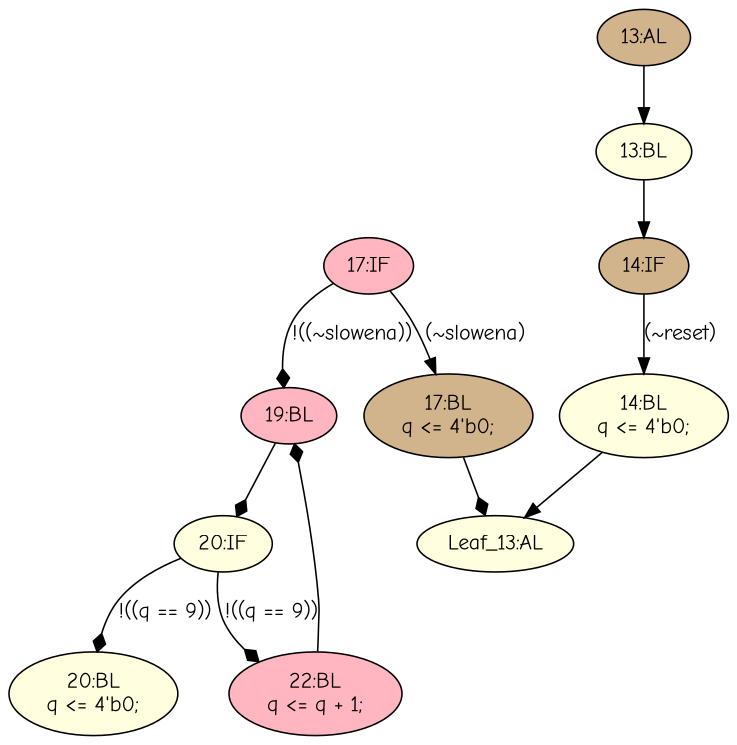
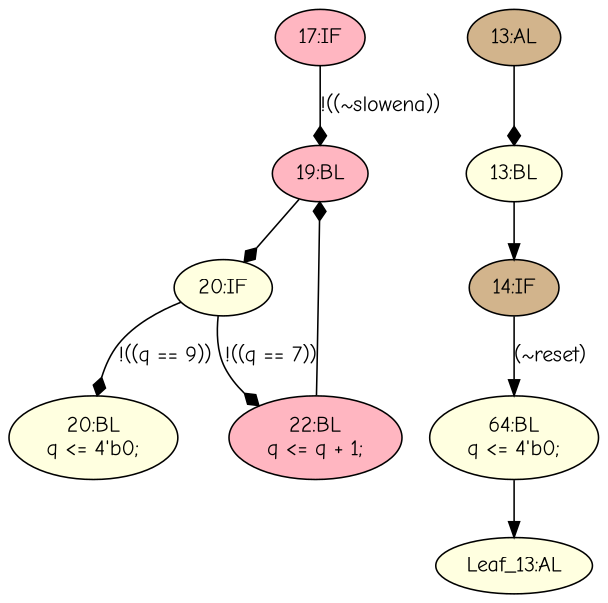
(644, 87) -> (514, 96)
(448, 416) -> none
(644, 416) -> (514, 438)
(272, 612) -> (271, 356)
